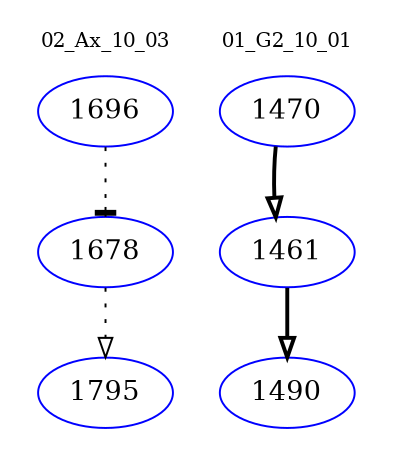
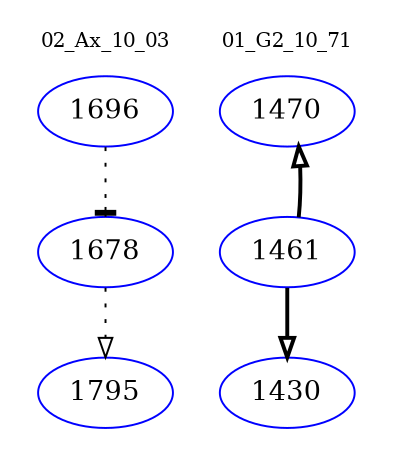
(287, 42) -> (287, 42)
(274, 172) -> (300, 192)
(287, 393) -> (287, 393)
